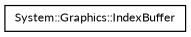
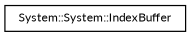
(95, 18) -> (95, 18)
